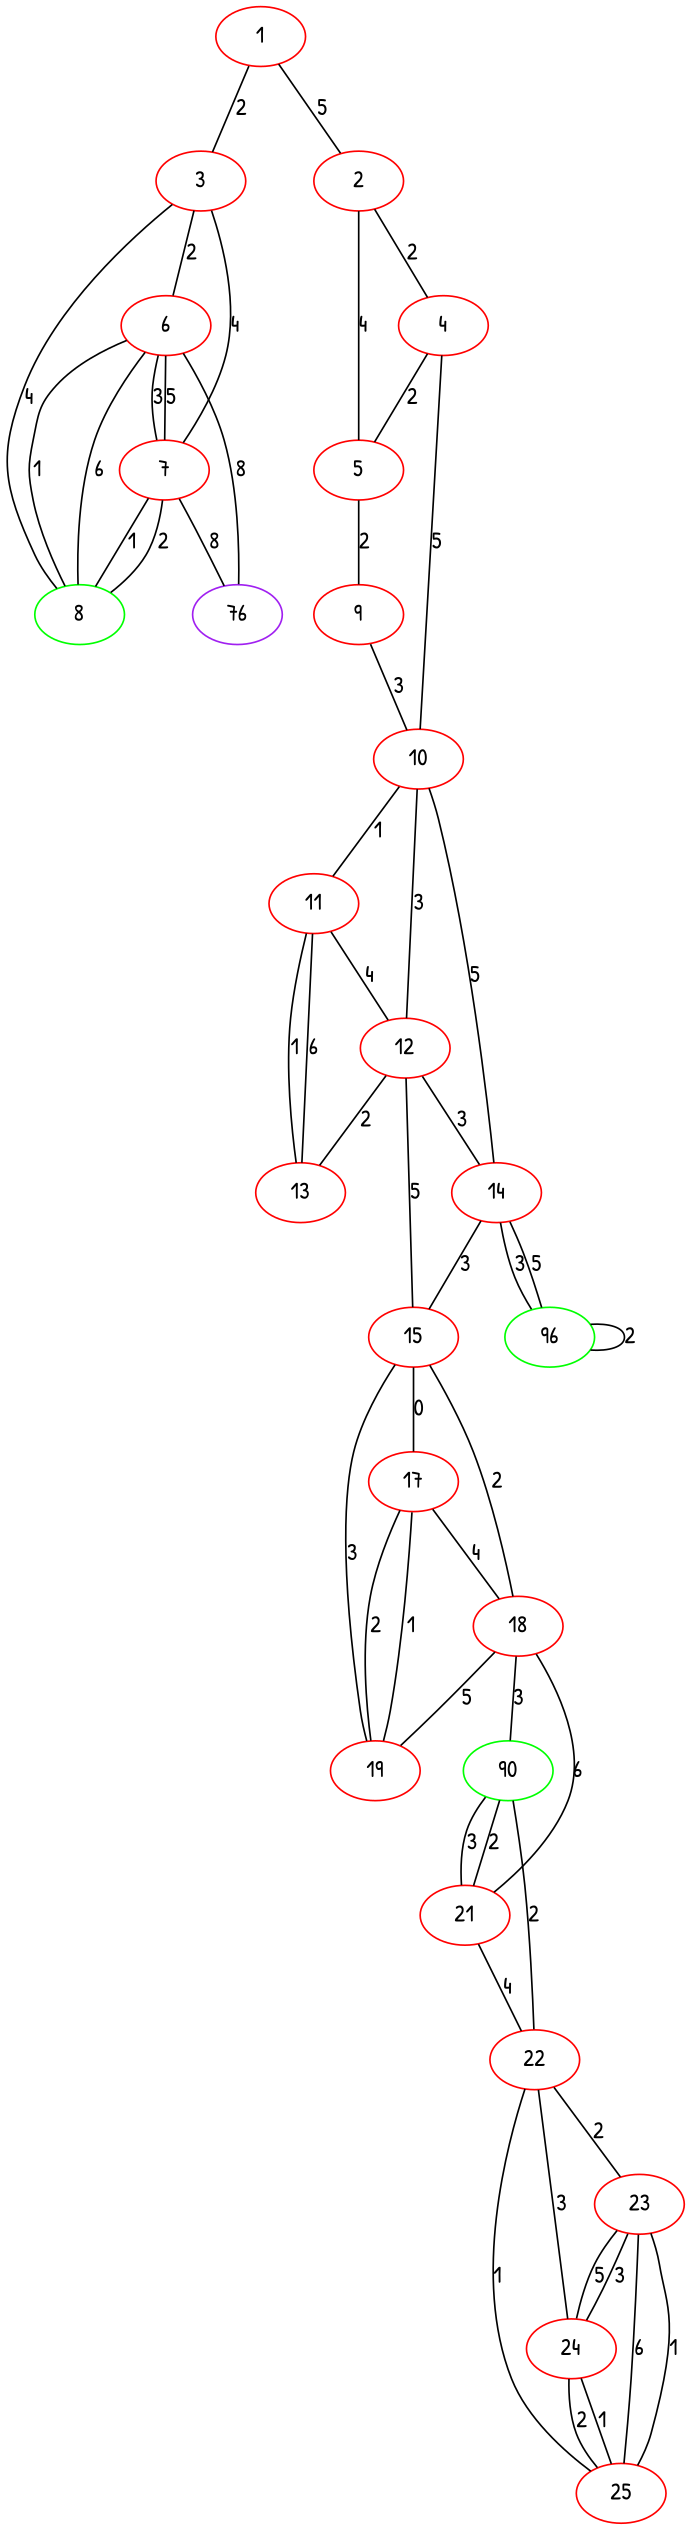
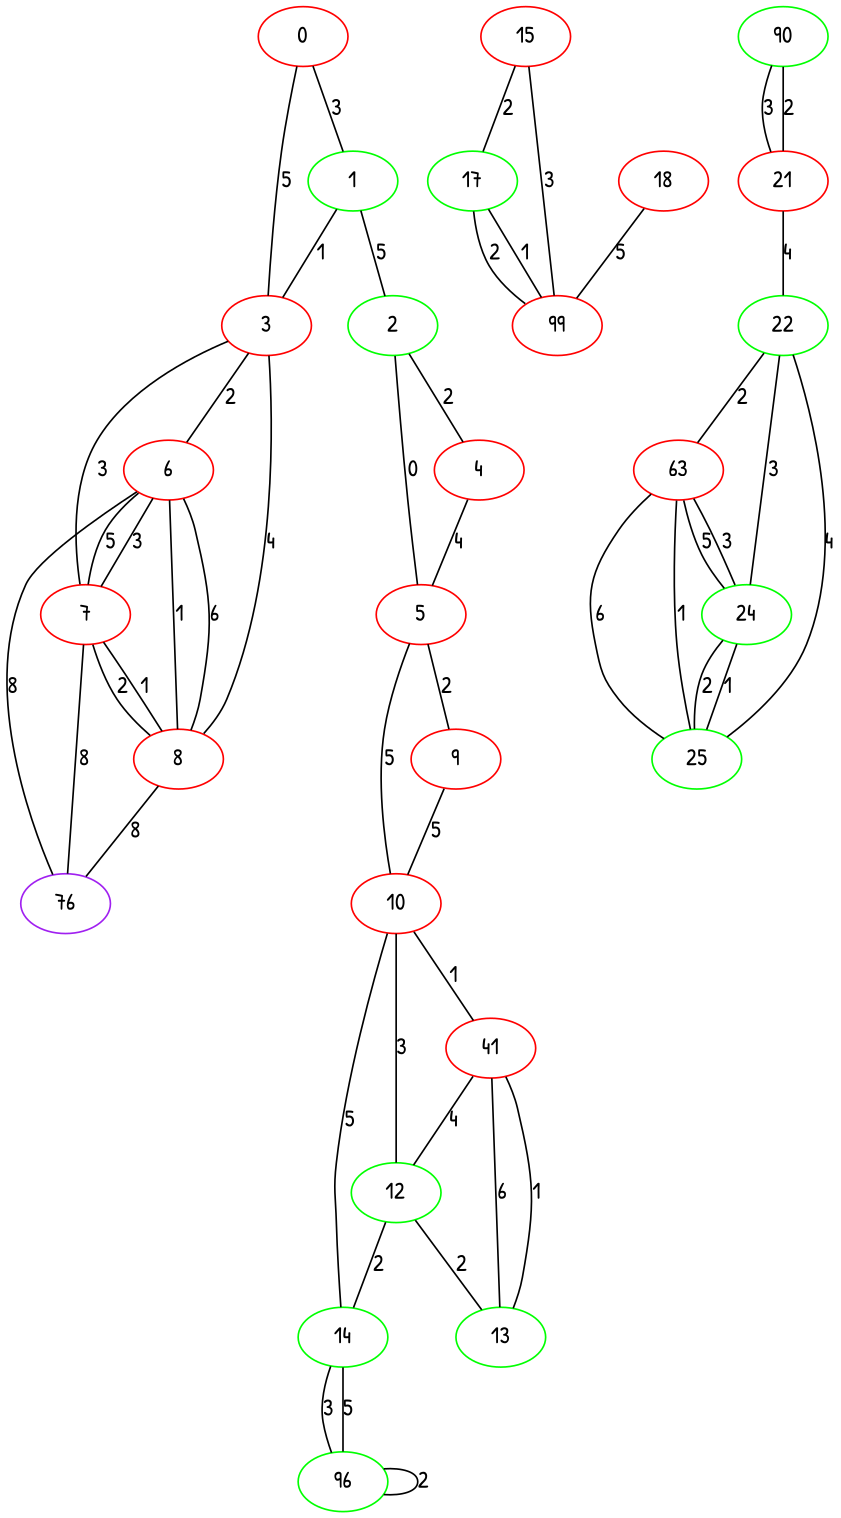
(261, 37) -> (353, 181)
none -> (303, 37)
(242, 109) -> (321, 253)
(359, 181) -> (393, 326)
(236, 326) -> (103, 470)
(364, 326) -> (414, 470)
(413, 398) -> (459, 542)
(431, 542) -> (382, 757)
(80, 615) -> (179, 759)
(399, 687) -> (437, 831)
none -> (122, 831)
(314, 904) -> (491, 1048)
(405, 1048) -> (396, 1193)
(463, 1120) -> (379, 1265)
(301, 1193) -> (501, 1337)
(409, 1193) -> none
(497, 1193) -> (343, 1337)
(455, 1265) -> none
(419, 1409) -> (508, 109)
(482, 1477) -> none
(414, 1482) -> (473, 181)
(466, 1554) -> none
(513, 1699) -> none
(375, 1771) -> (557, 326)
(573, 1783) -> none
(527, 1915) -> none
(535, 2060) -> (783, 326)
(639, 2204) -> (679, 470)
(498, 2277) -> (830, 542)
(571, 2349) -> (747, 615)
(621, 2493) -> (697, 759)
